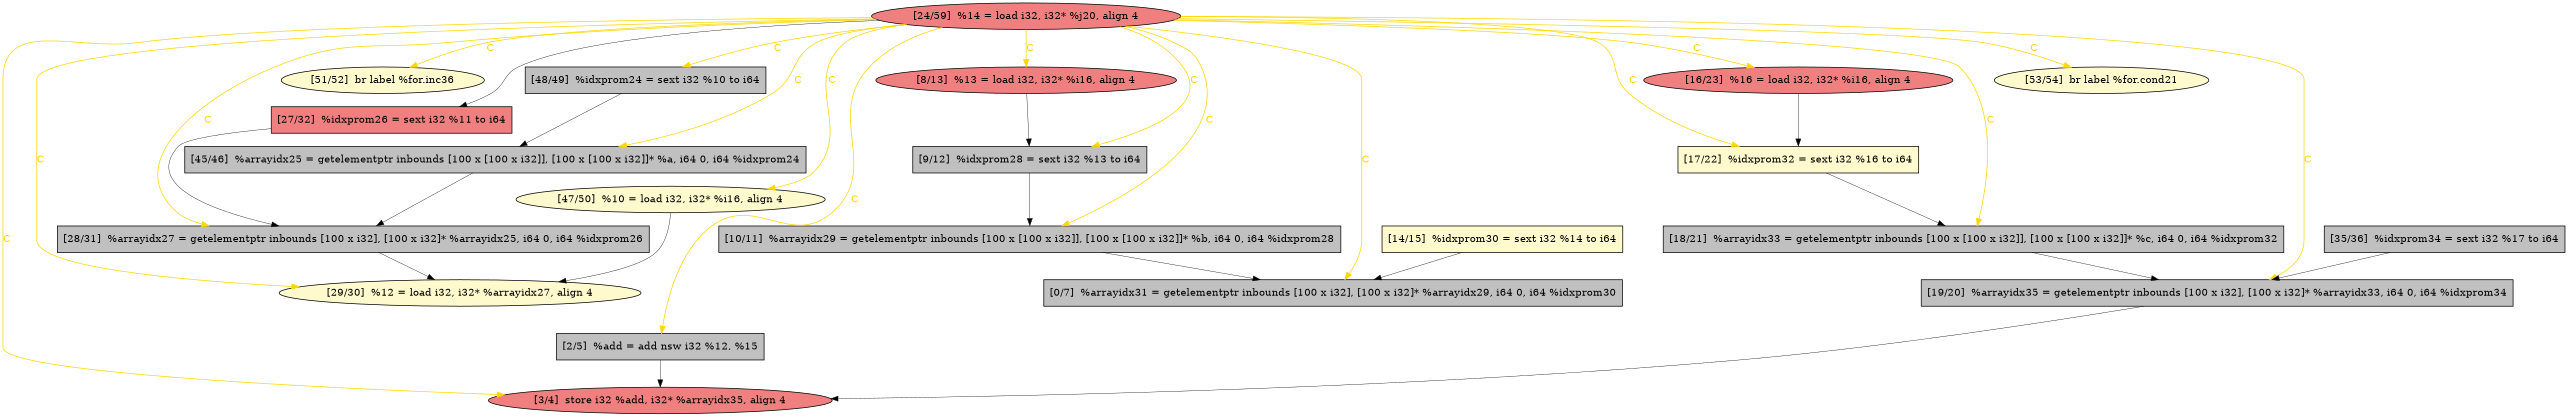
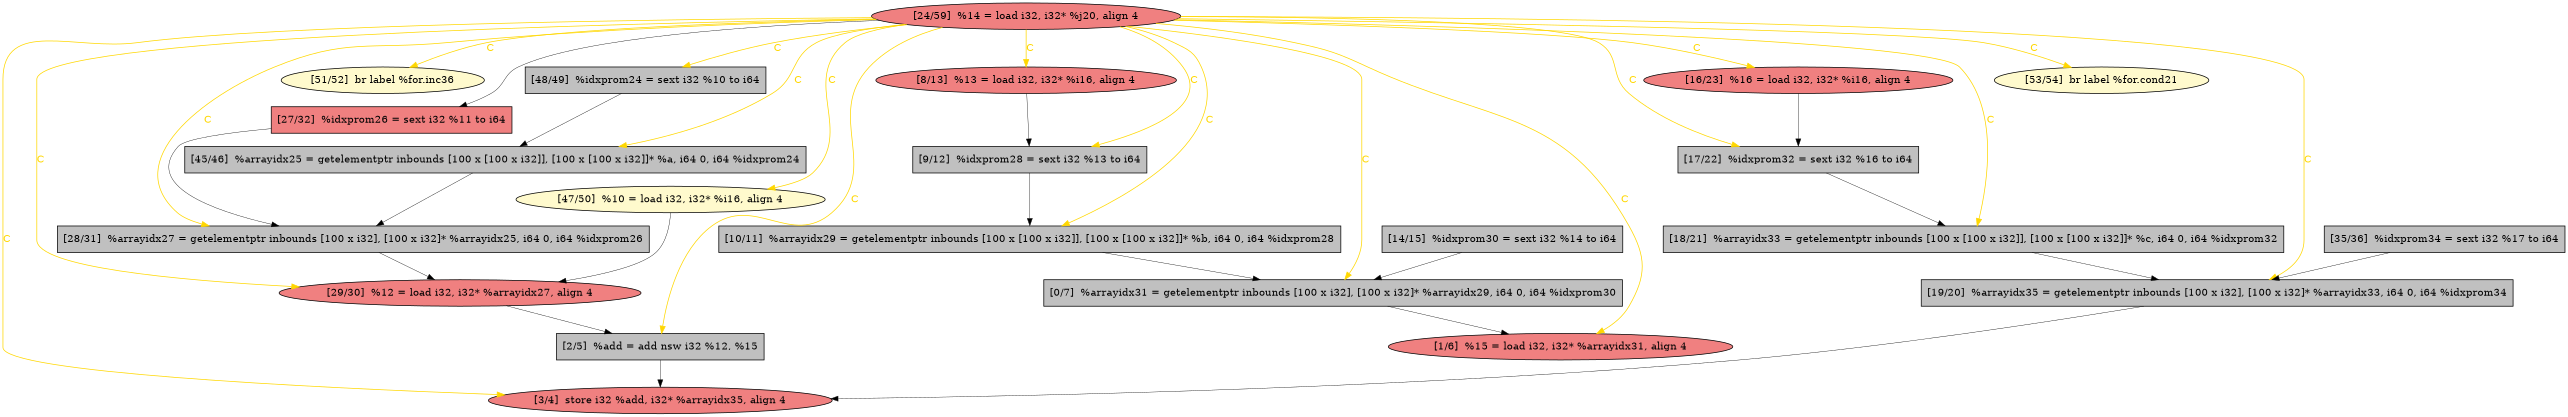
(1798, 160) -> (1798, 160)
(1502, 239) -> (1502, 239)
(460, 293) -> (460, 293)
none -> (556, 319)
none -> (1561, 347)
